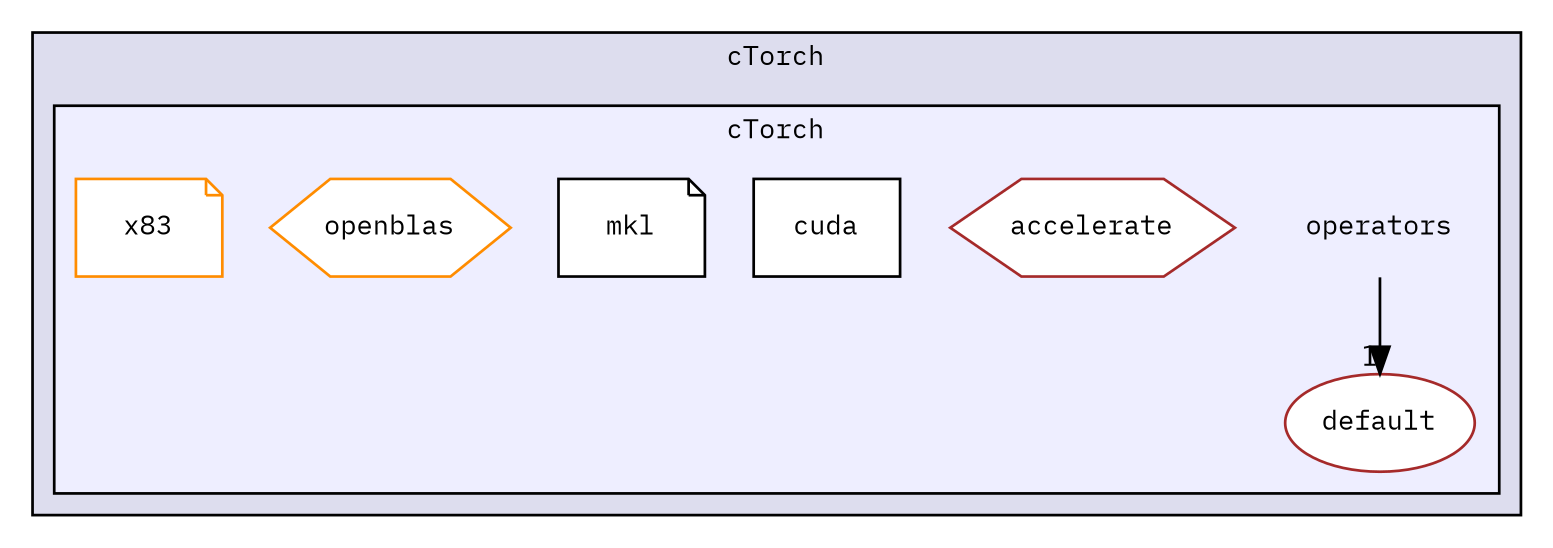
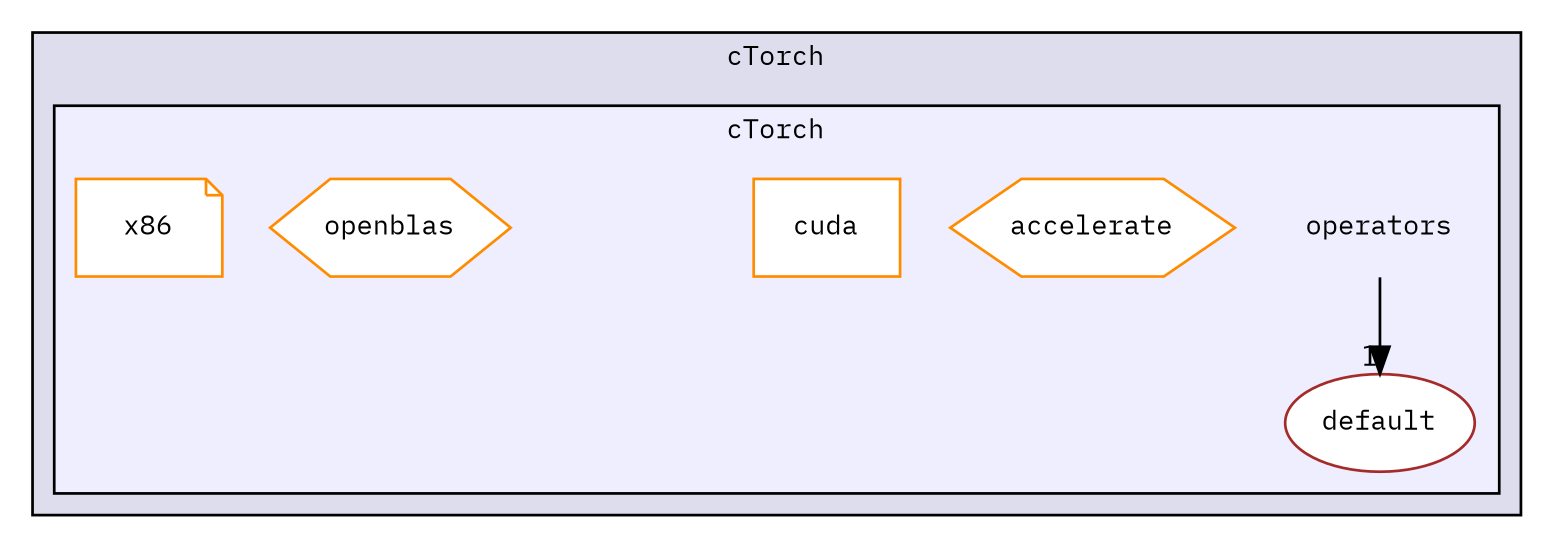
(149, 228) -> (149, 228)
(632, 228) -> none
(827, 228) -> (827, 228)
(1093, 228) -> (1093, 228)
